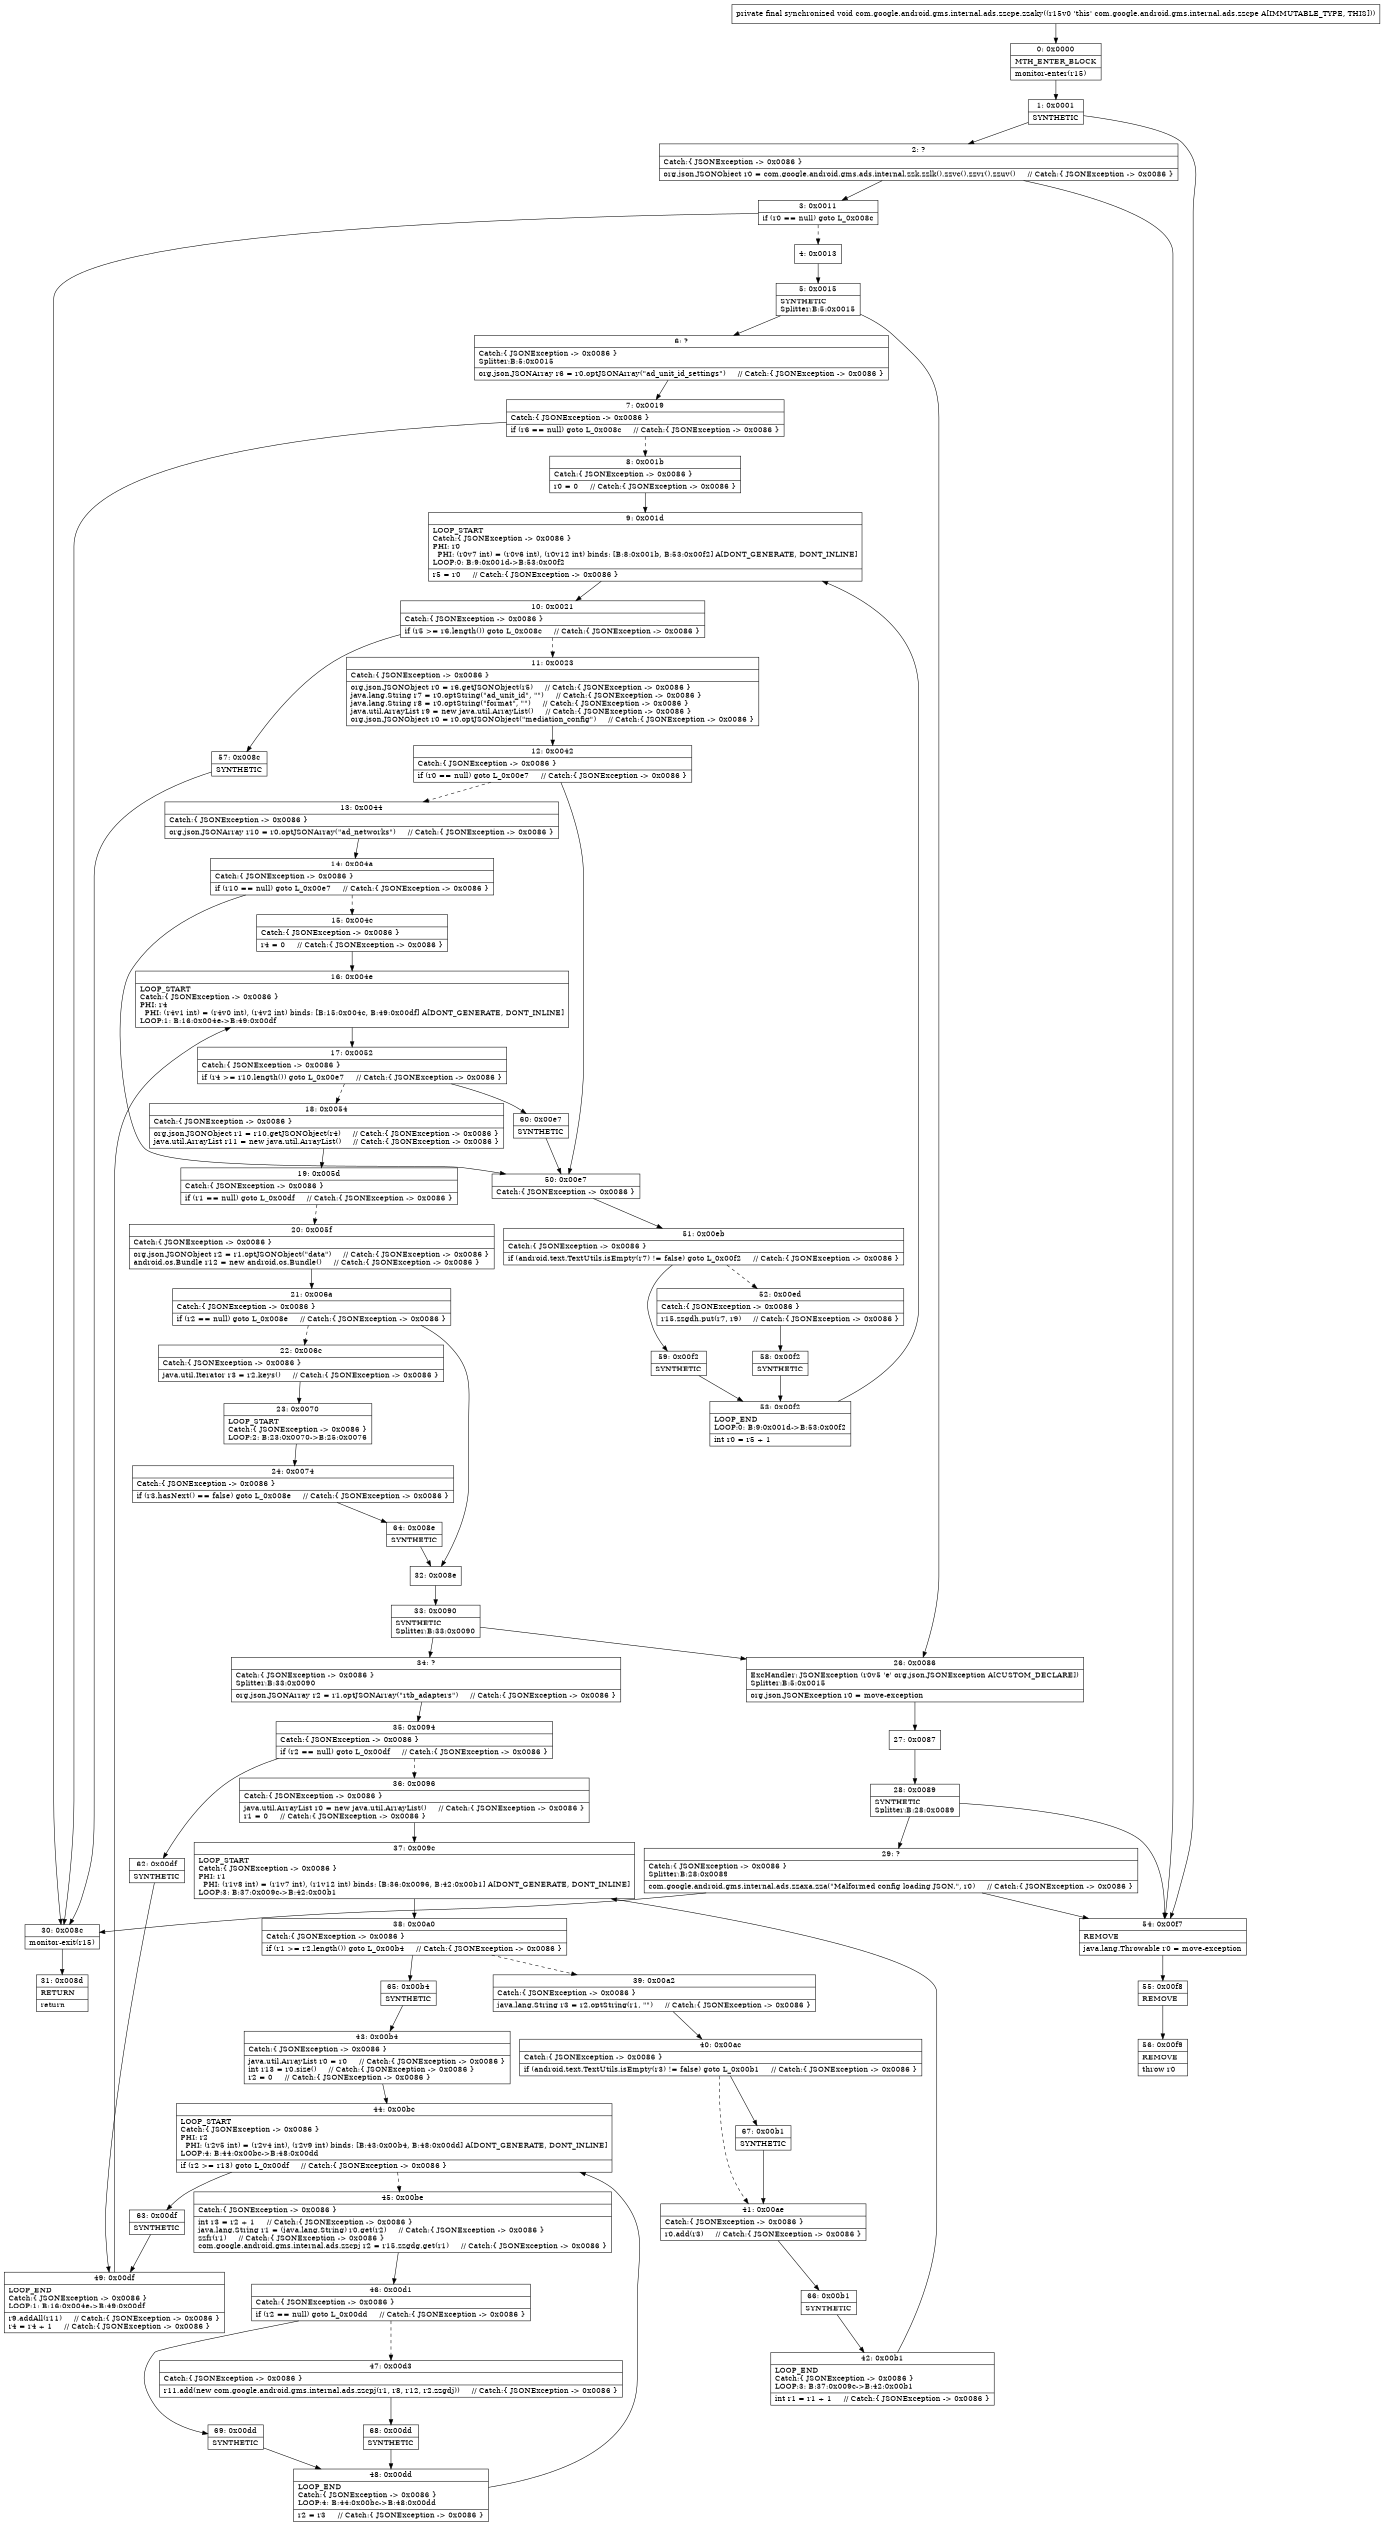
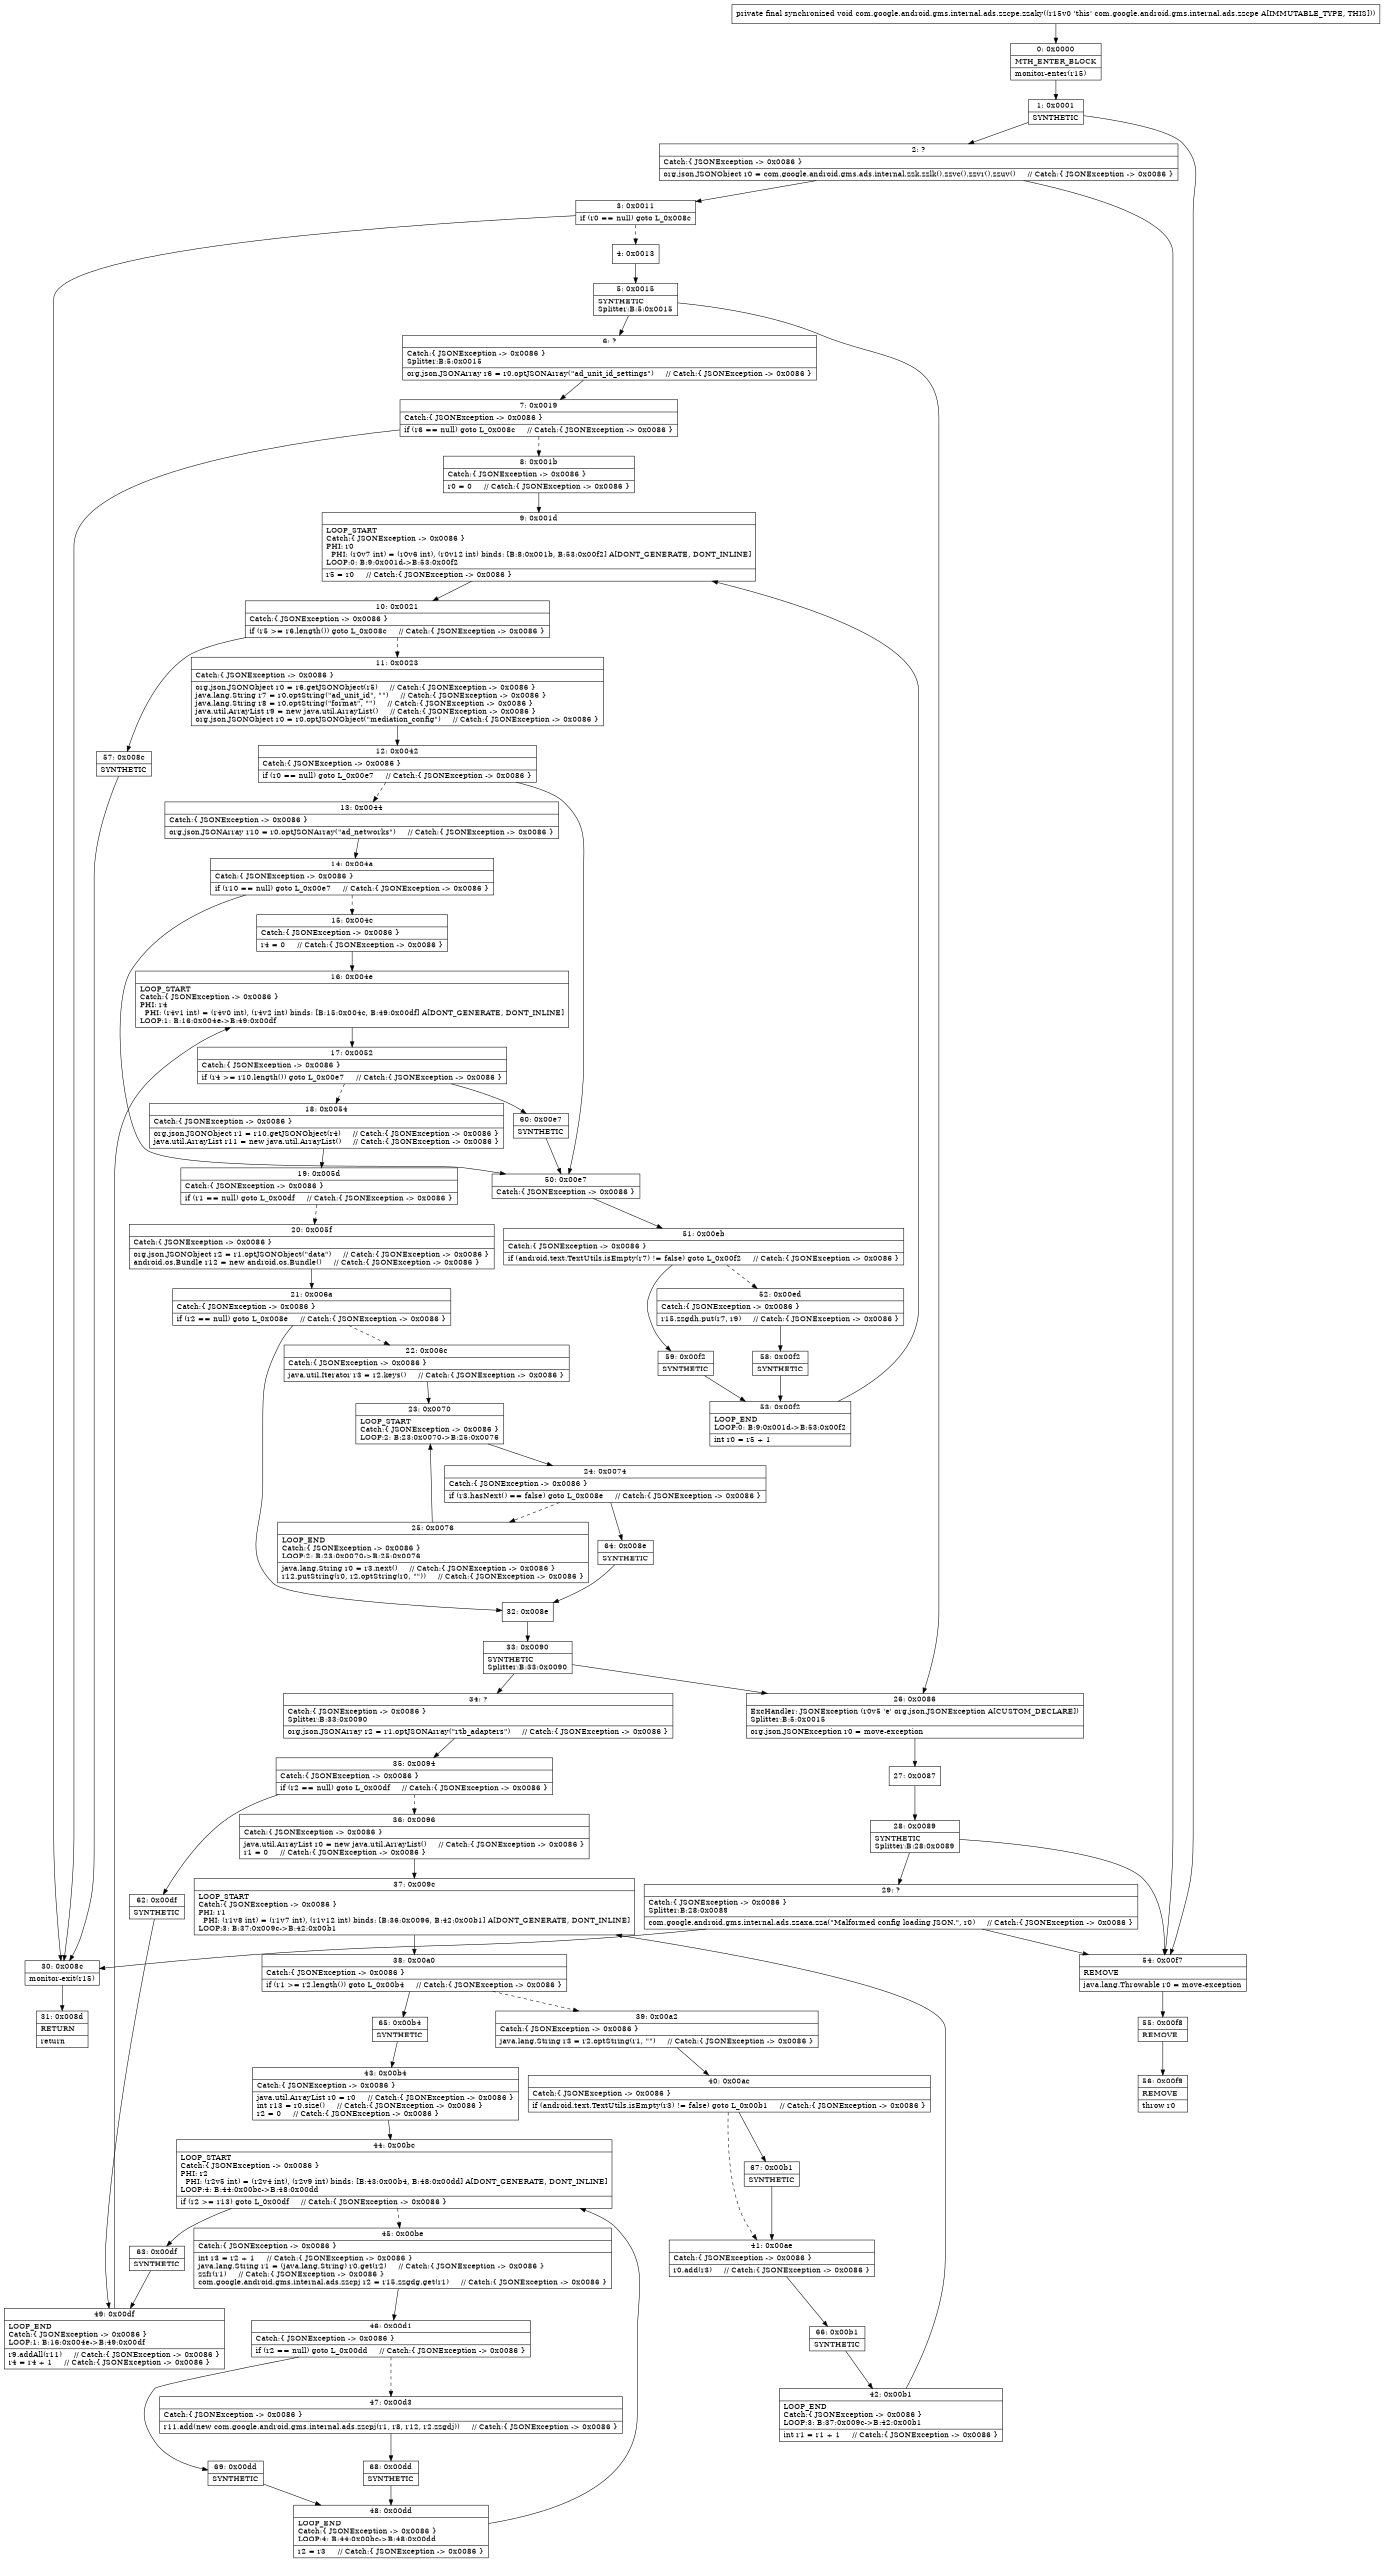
none -> (433, 1552)
